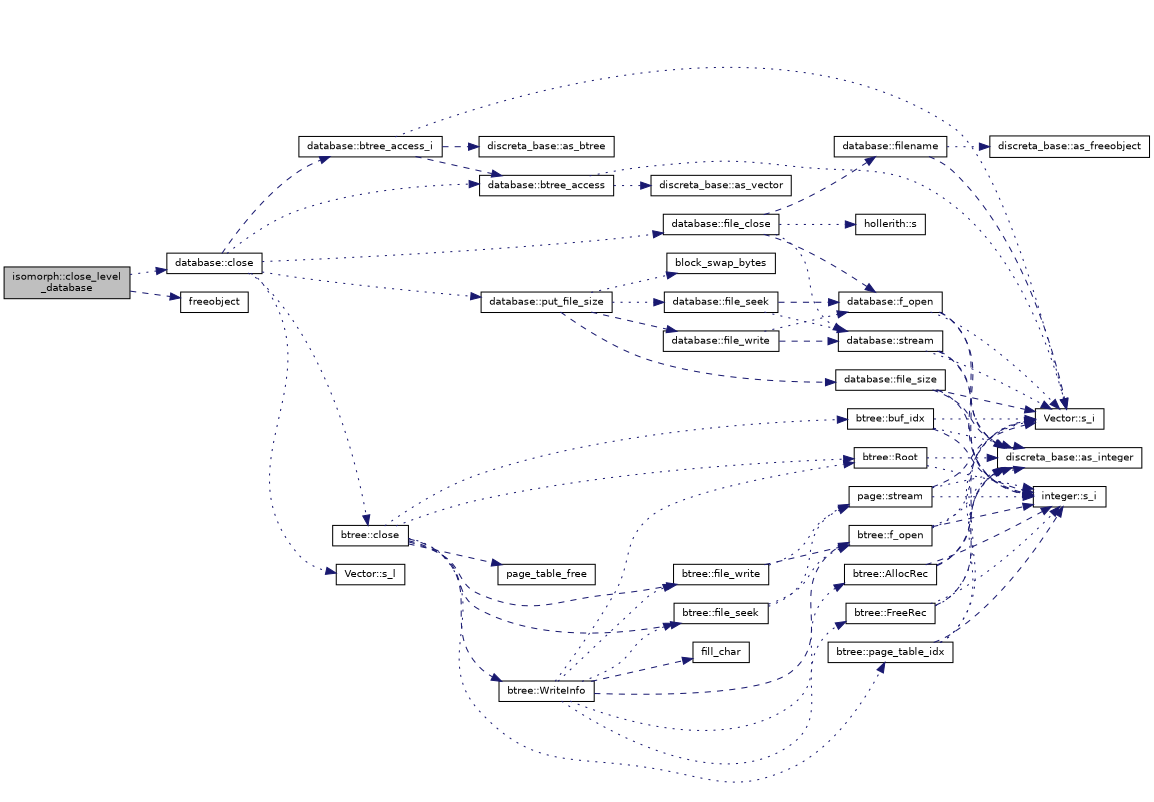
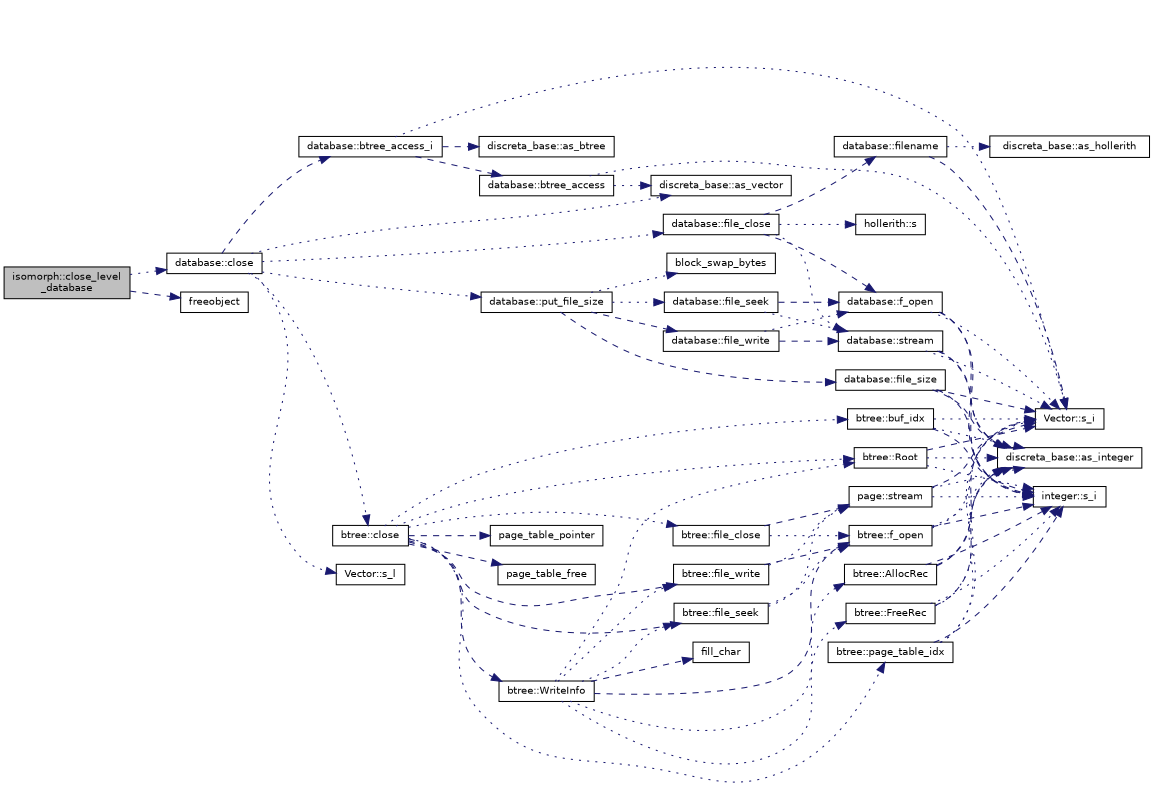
(1070, 147) -> (1070, 147)
(341, 198) -> (455, 222)
none -> (976, 439)
none -> (547, 536)
none -> (721, 536)
